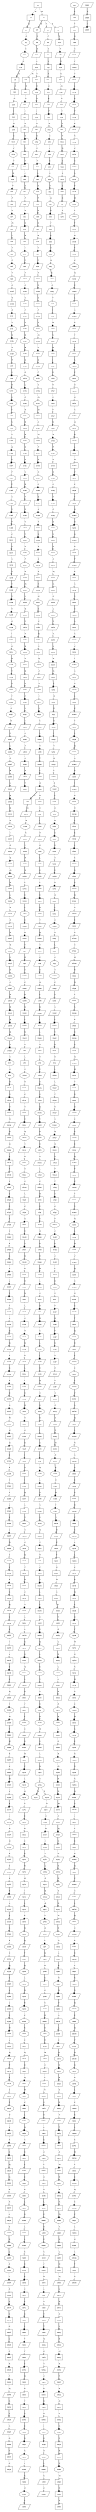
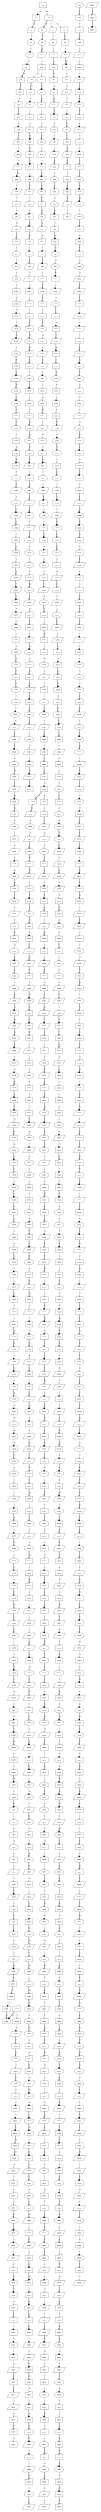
(49, 160) -> (54, 160)
(43, 1790) -> (44, 1803)
(9, 2027) -> (12, 2015)
